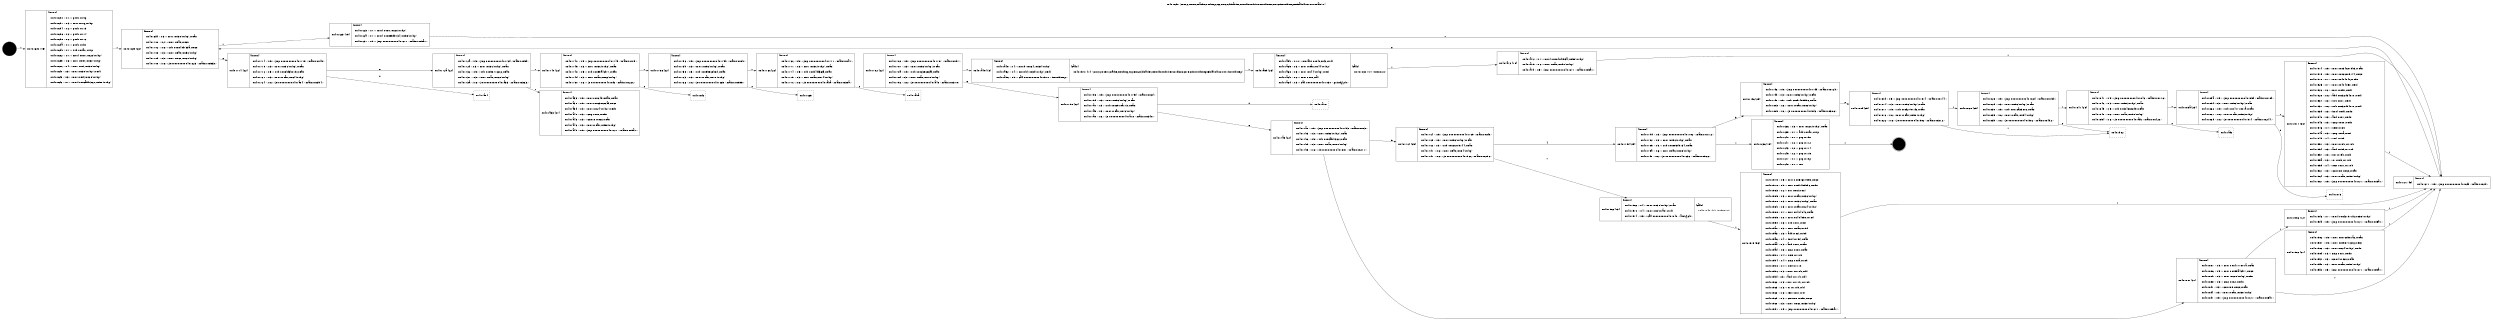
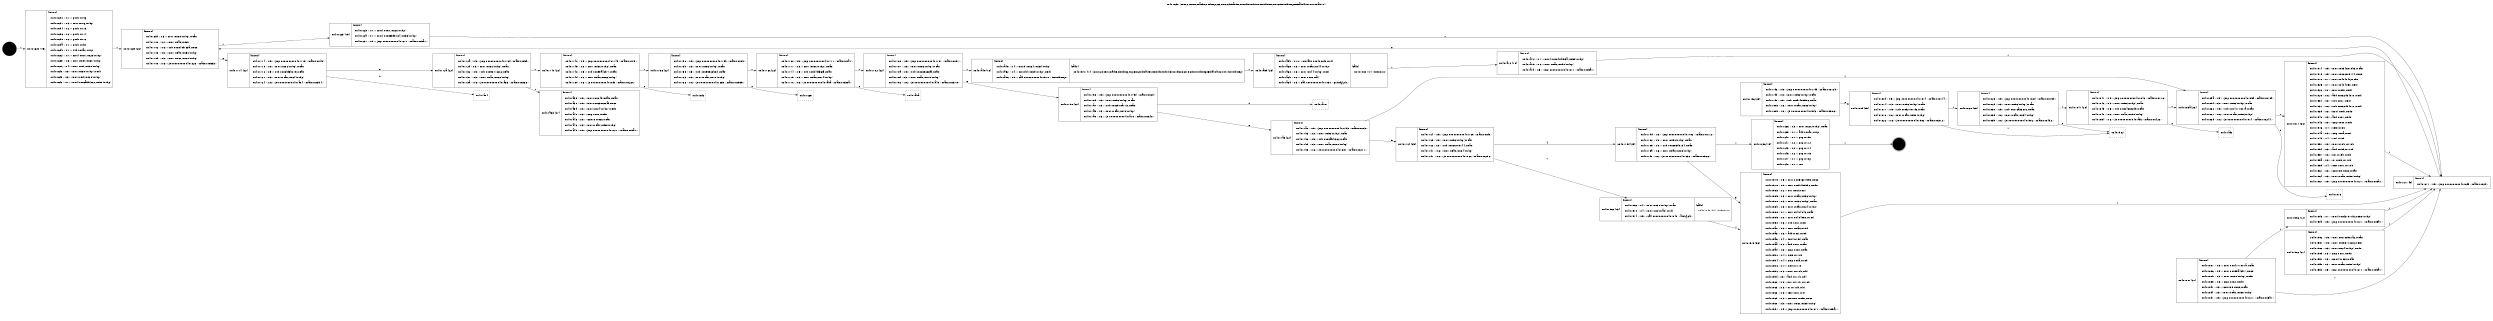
none -> (858, 71)
(1727, 122) -> (1713, 182)
(1705, 319) -> (1769, 77)
